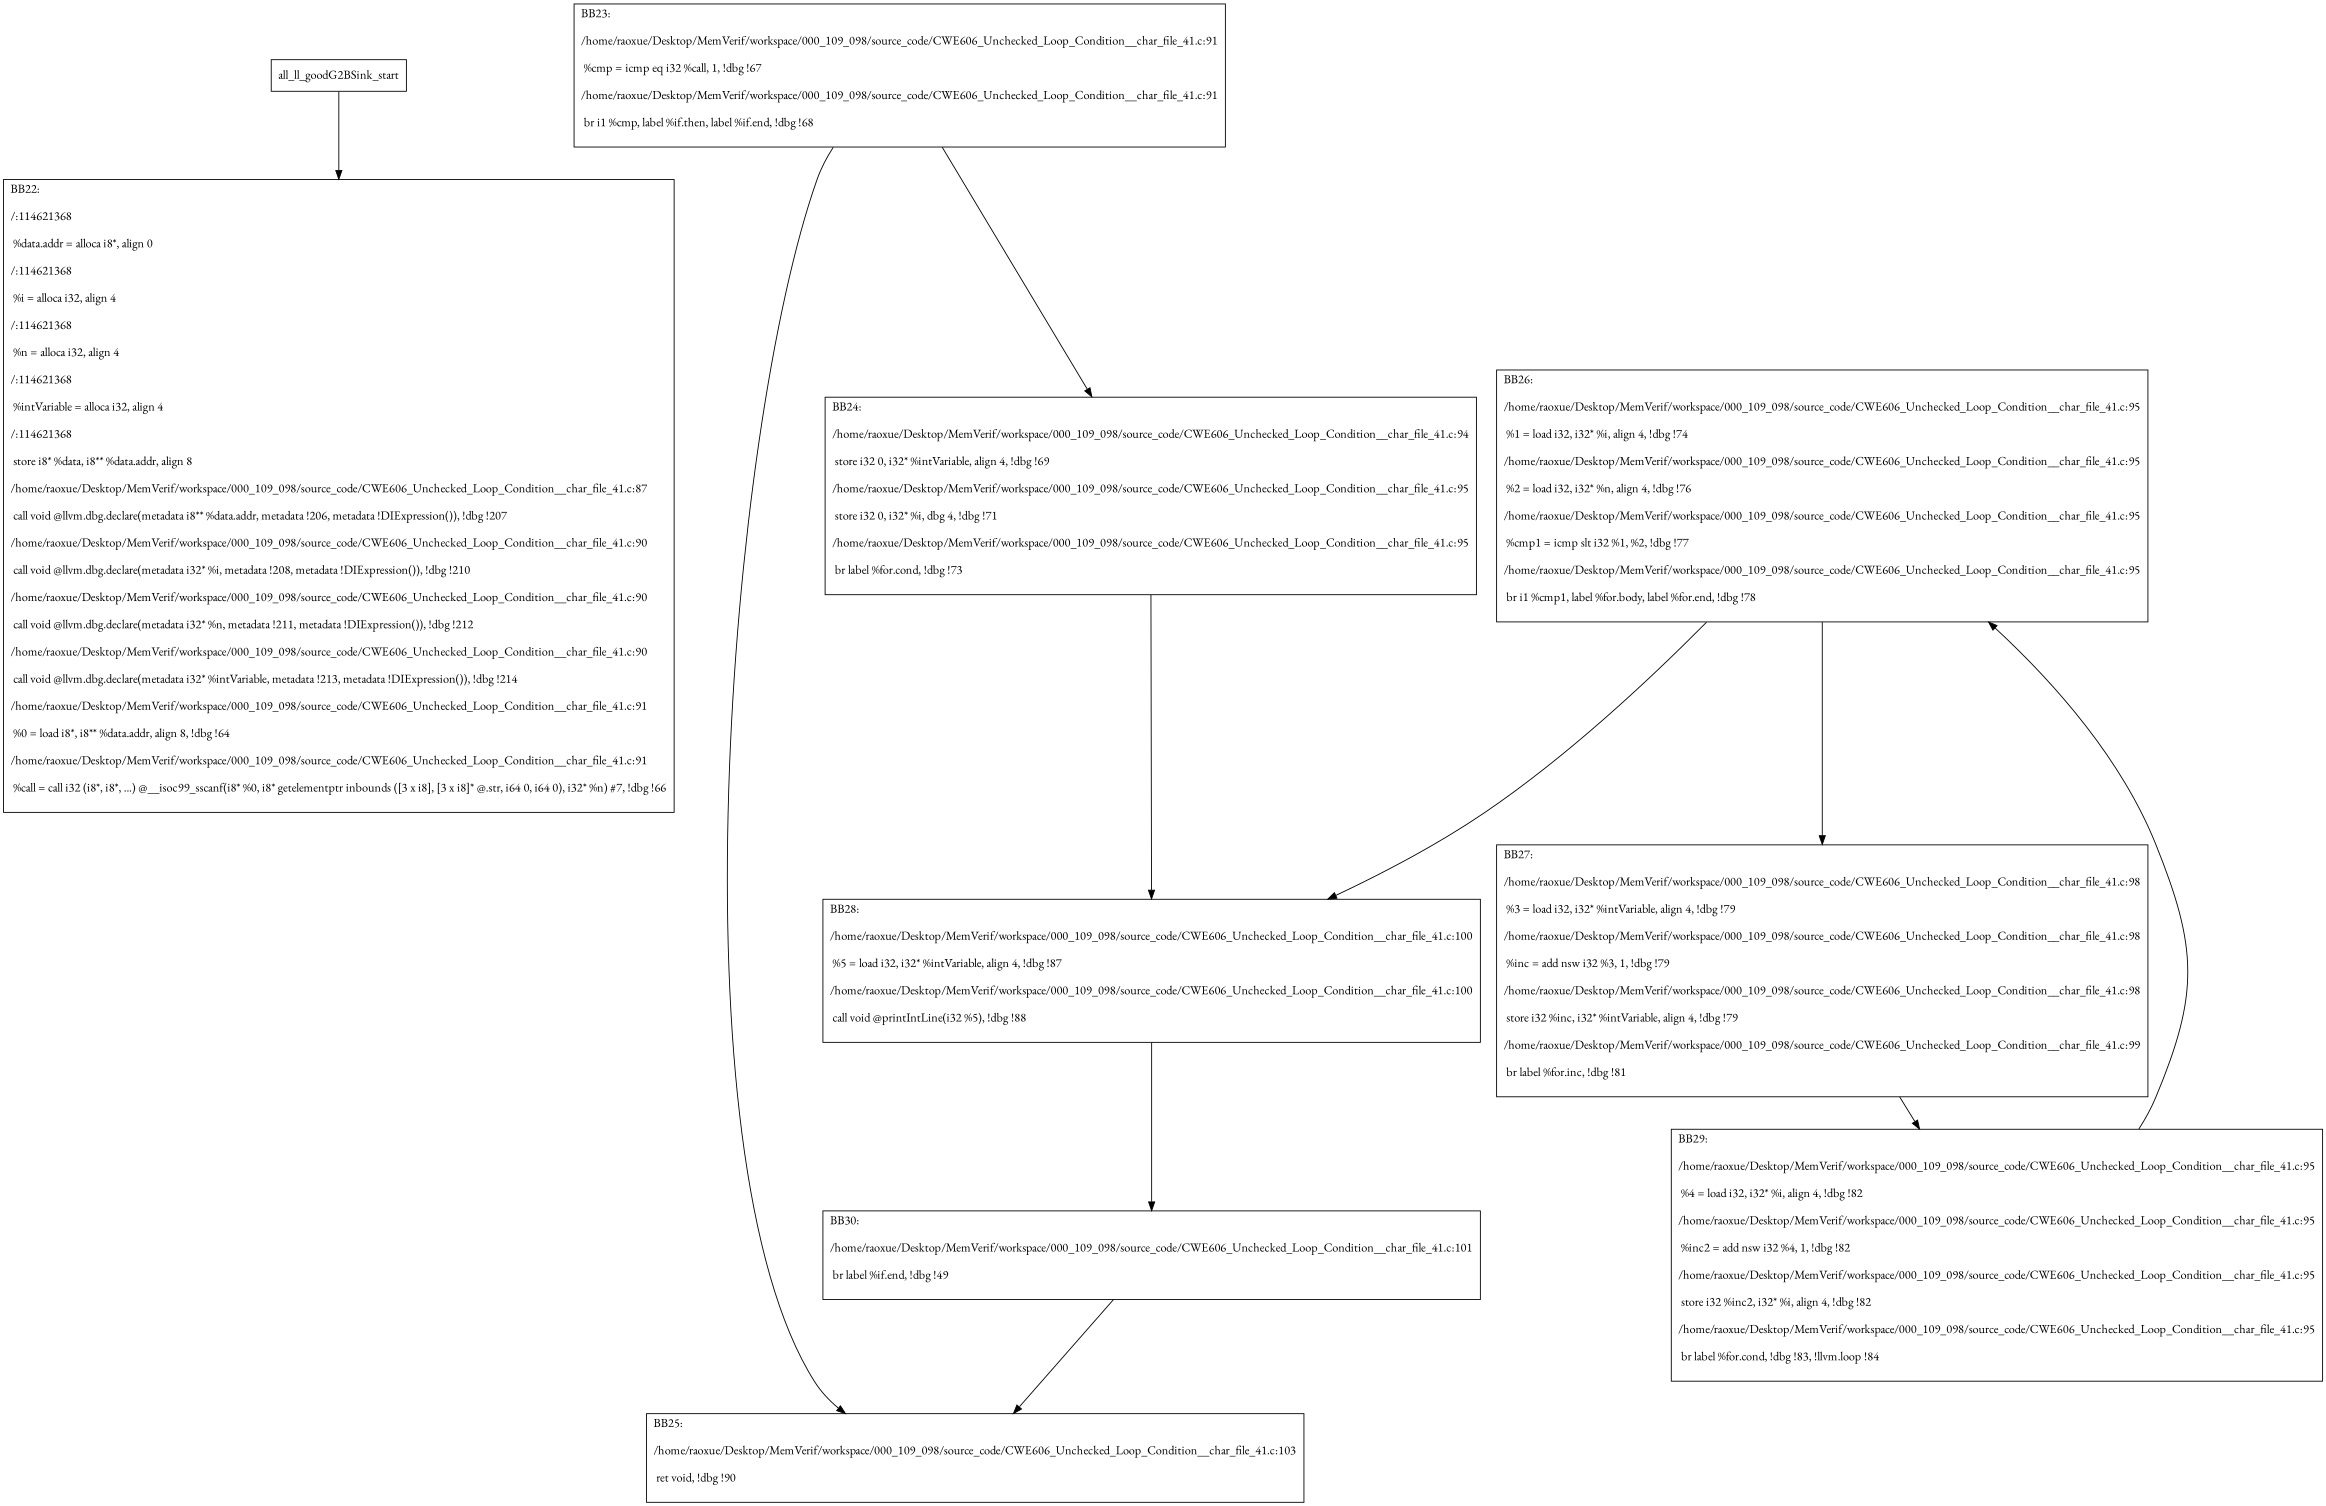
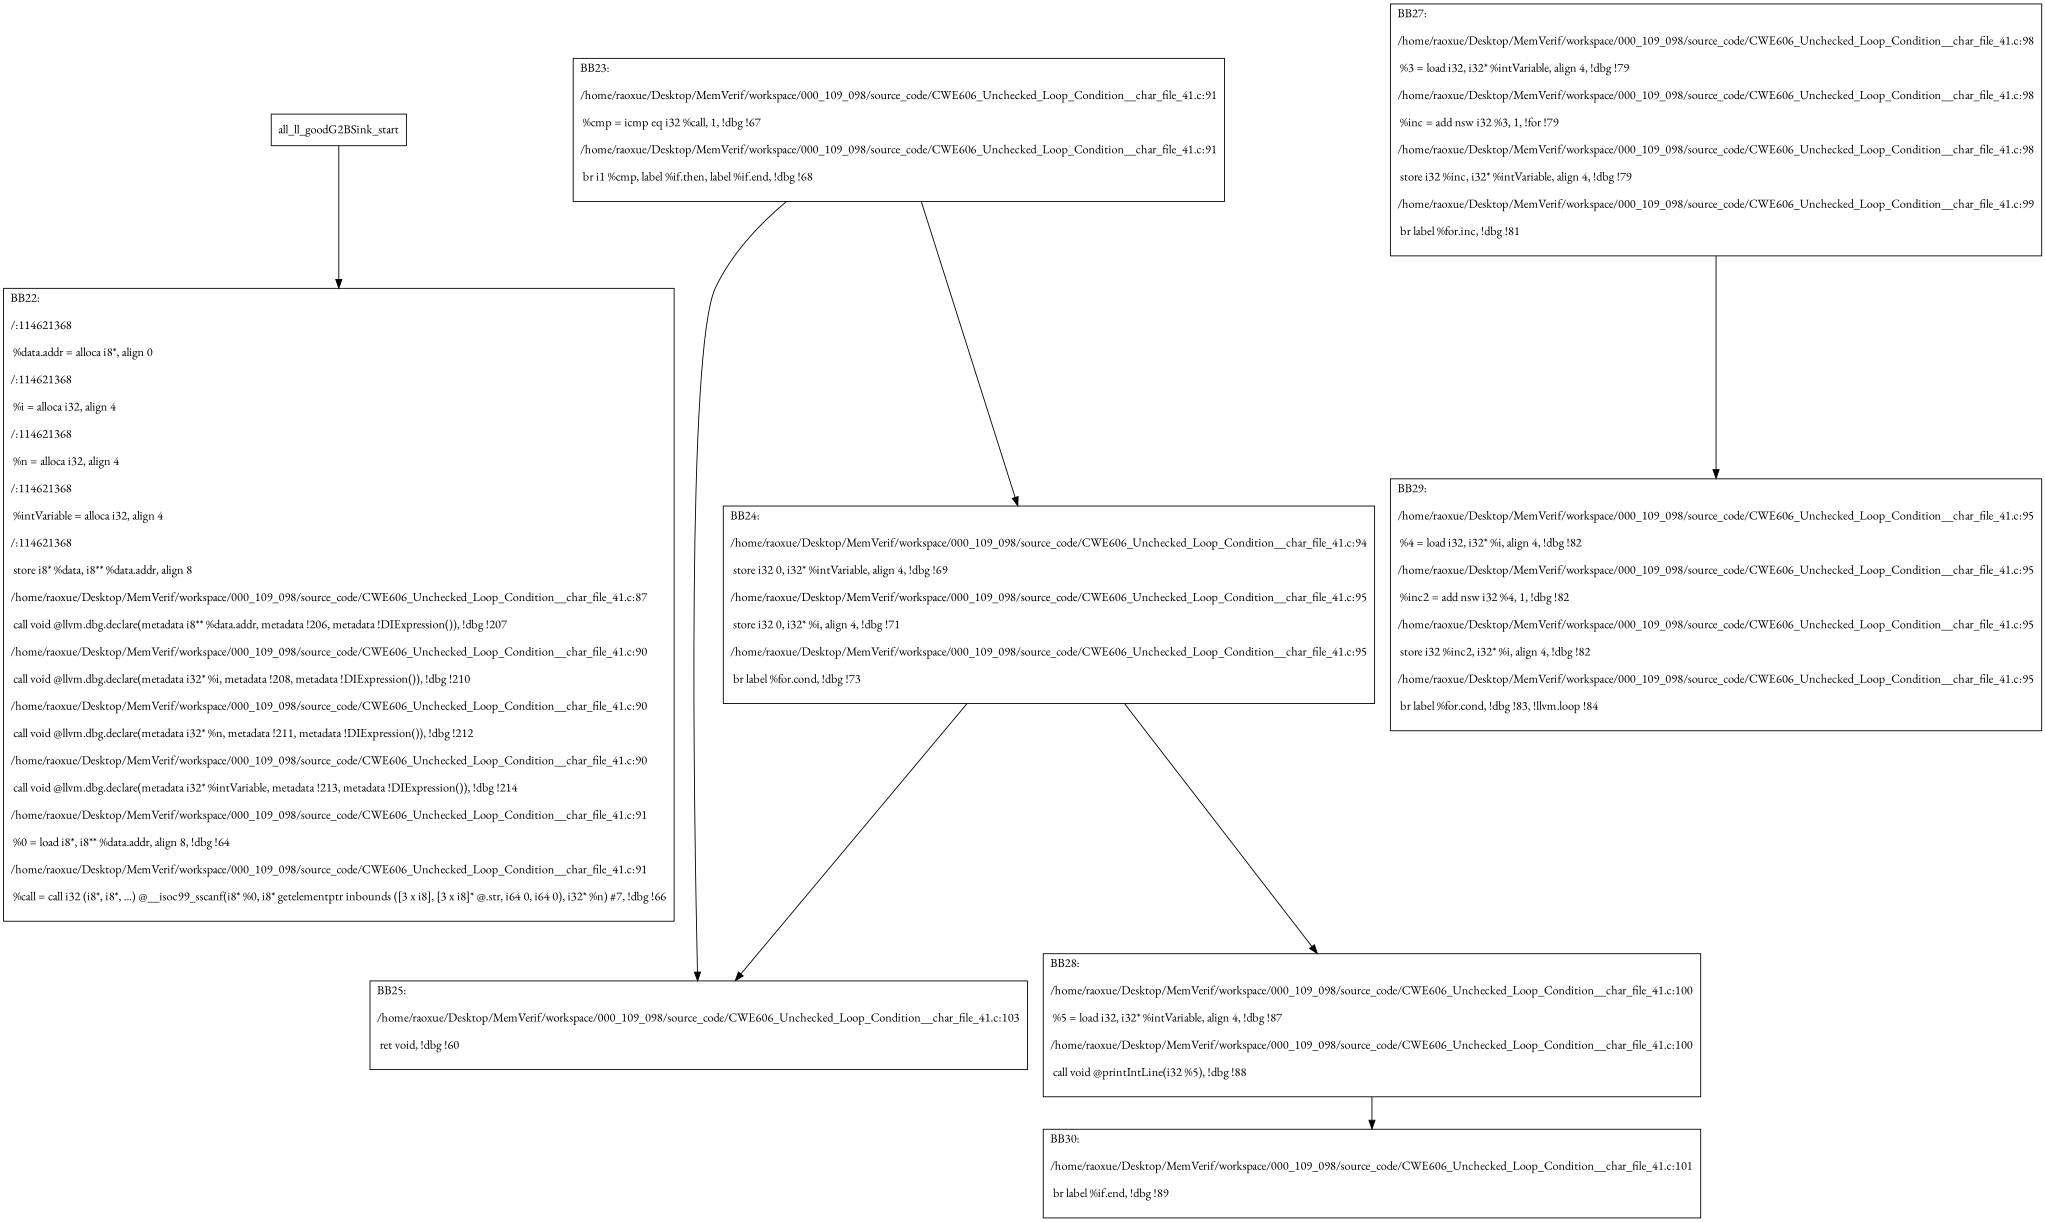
(1822, 496) -> none
(915, 516) -> (815, 625)
(1587, 963) -> (1478, 122)
(890, 1275) -> (1110, 1193)
(1066, 1353) -> (854, 839)
(695, 1478) -> (418, 1045)
